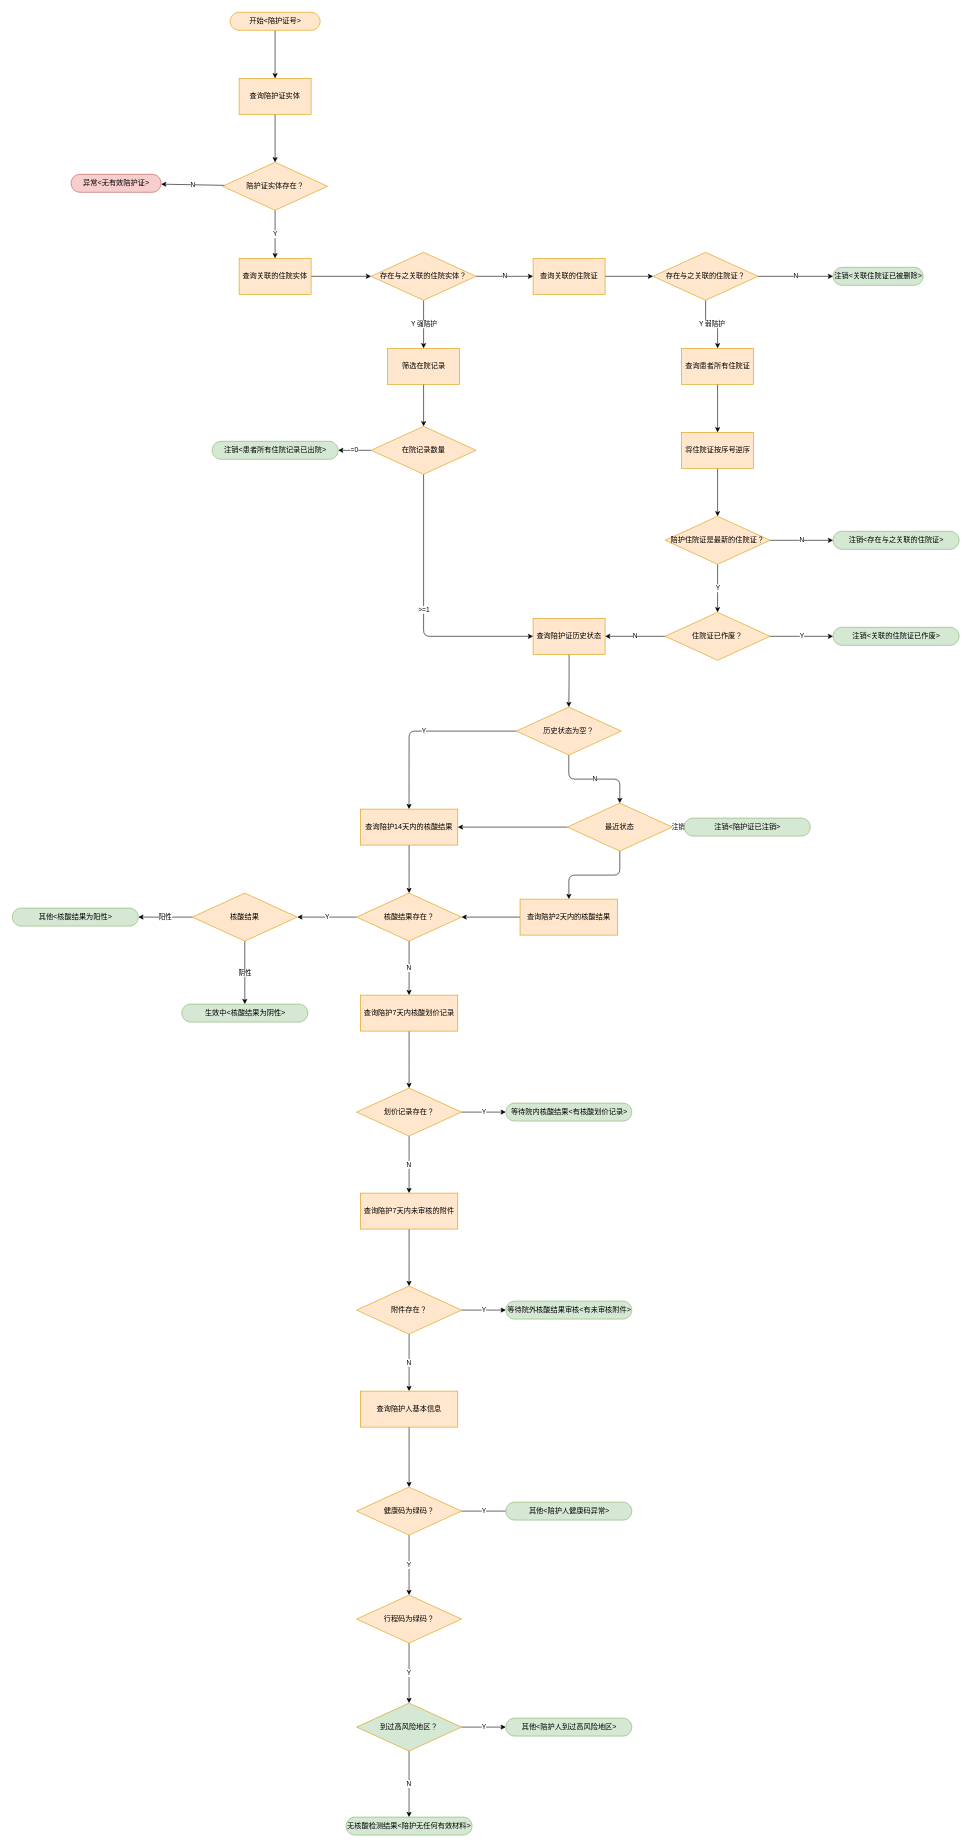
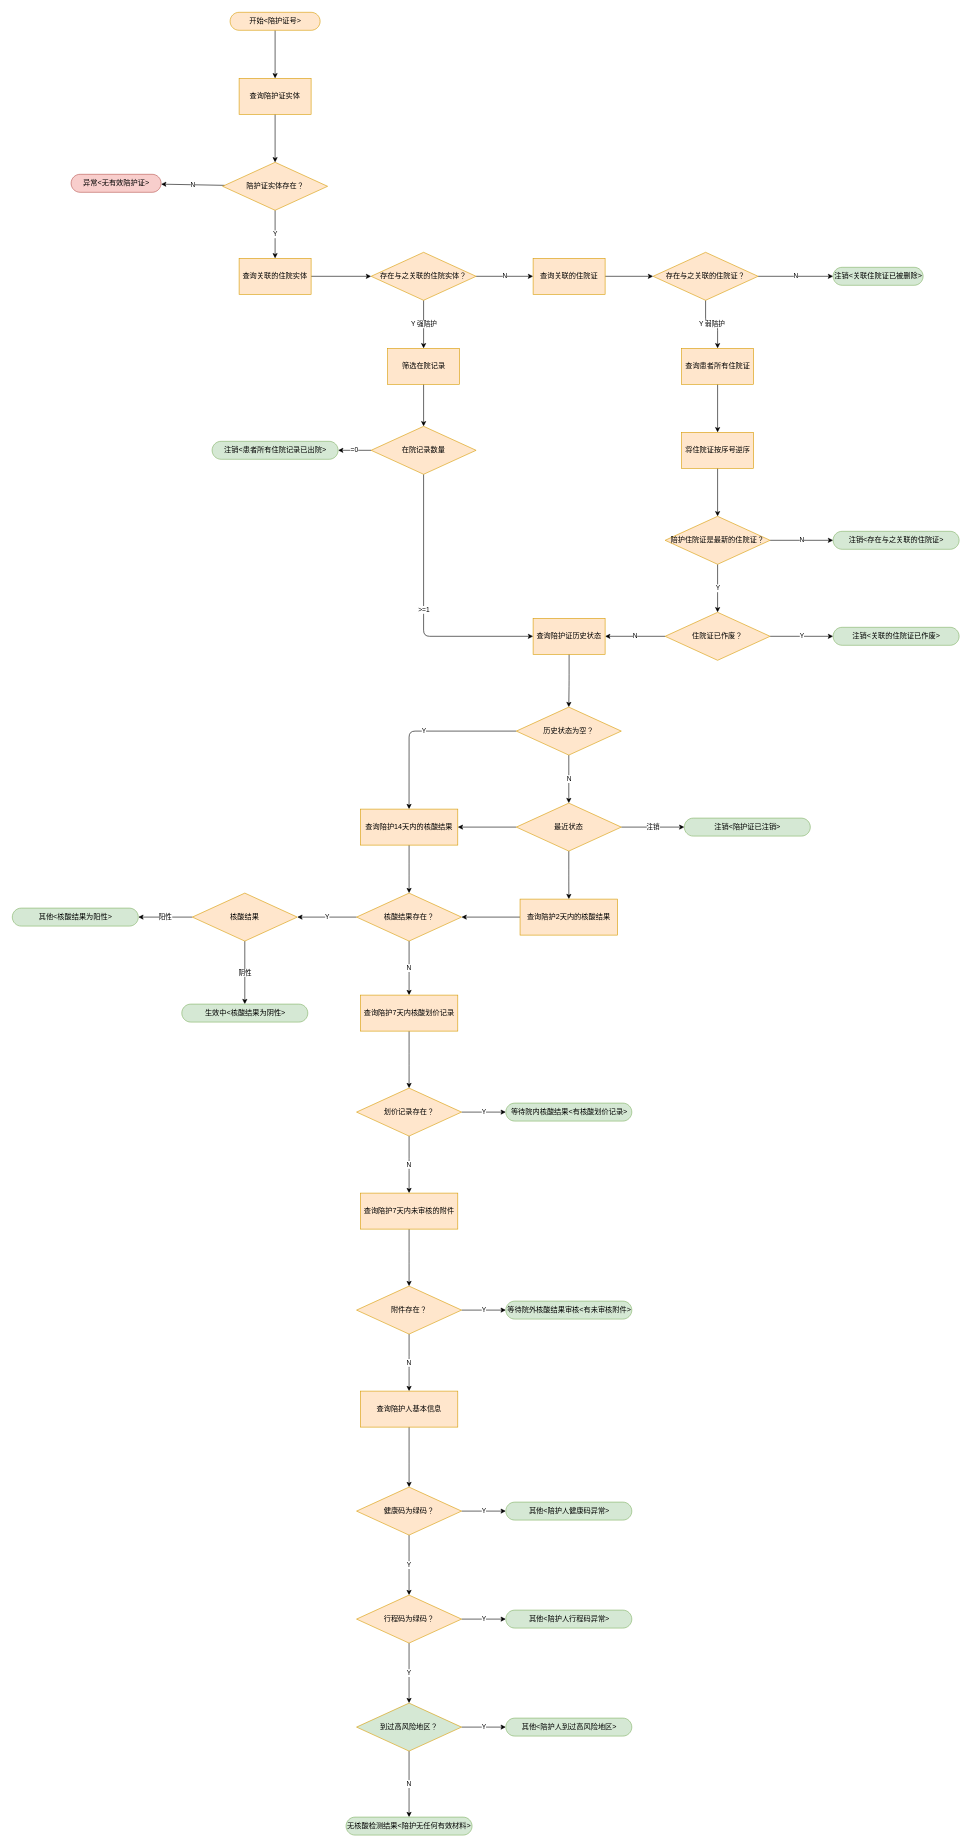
(620, 827) -> (569, 827)
(502, 1511) -> (500, 1511)
none -> (483, 1619)
none -> (569, 1619)
